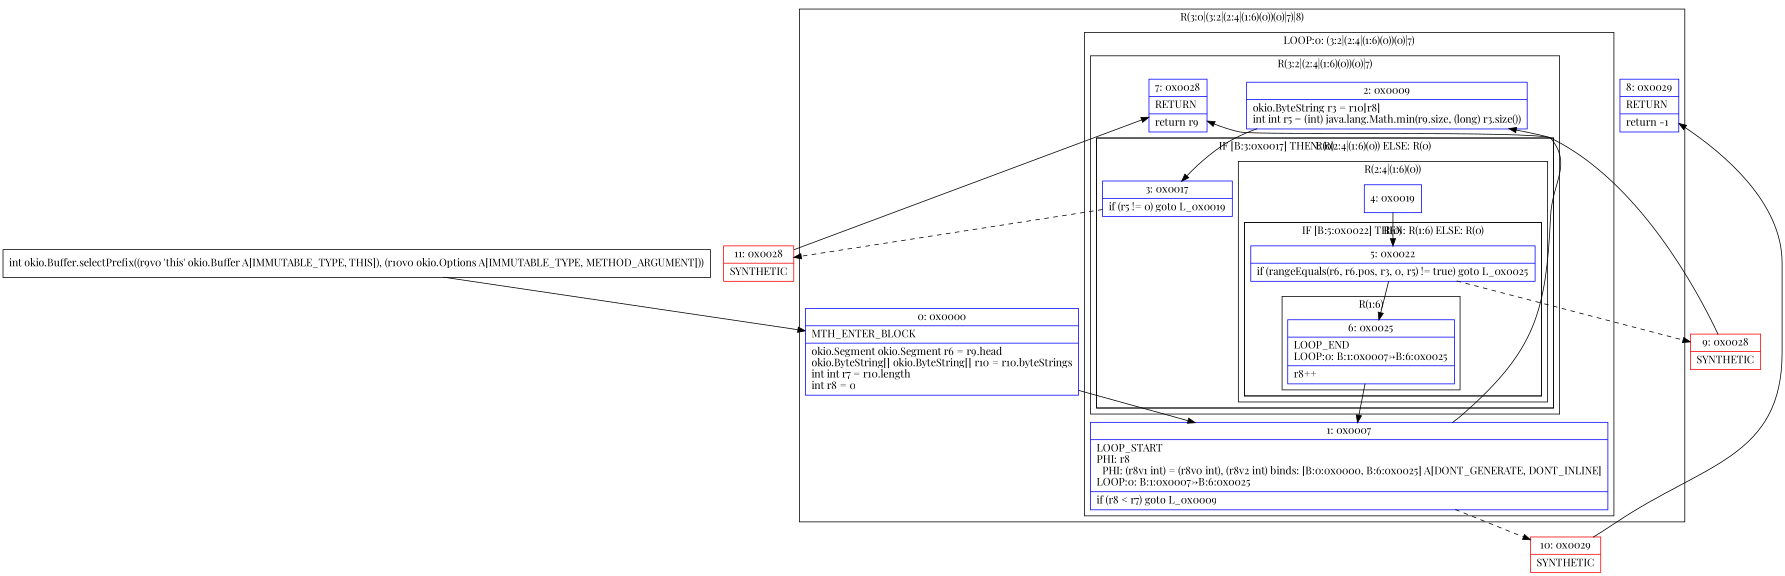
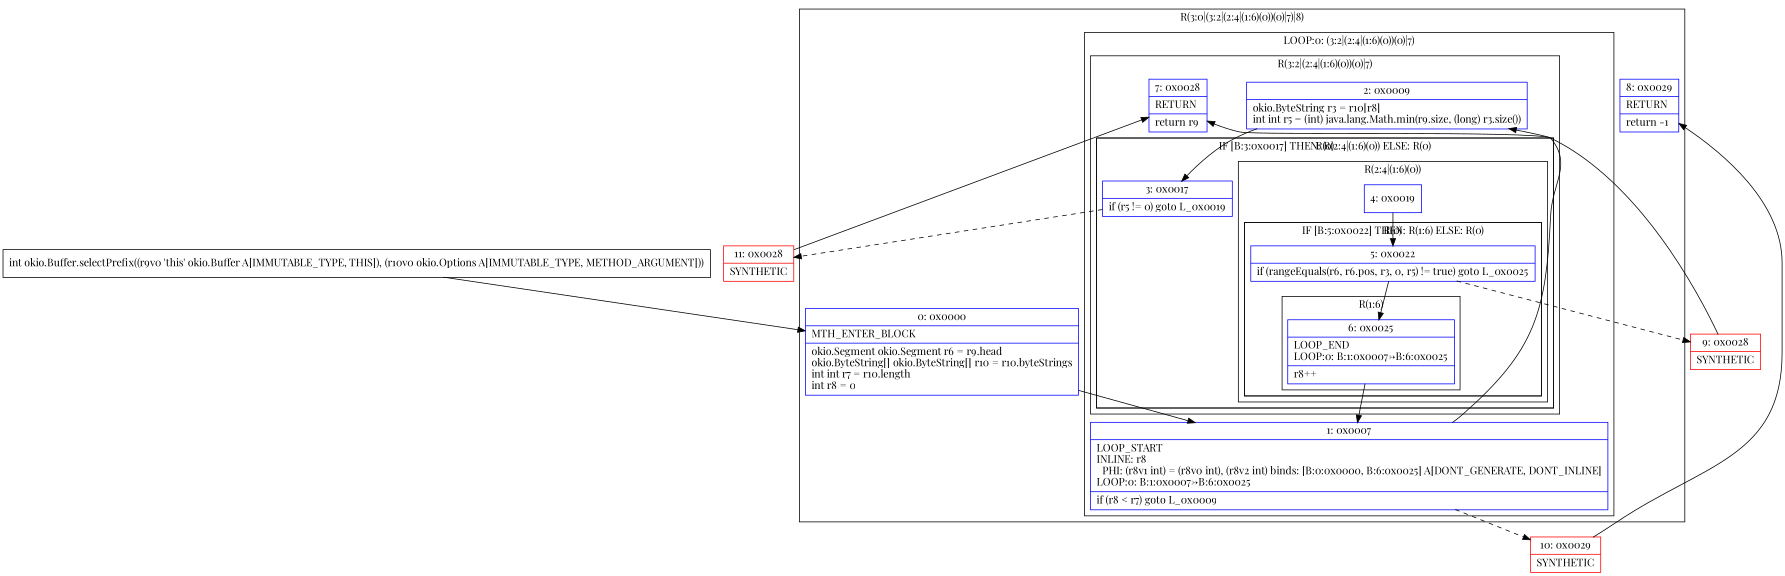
(1115, 460) -> (1123, 460)
